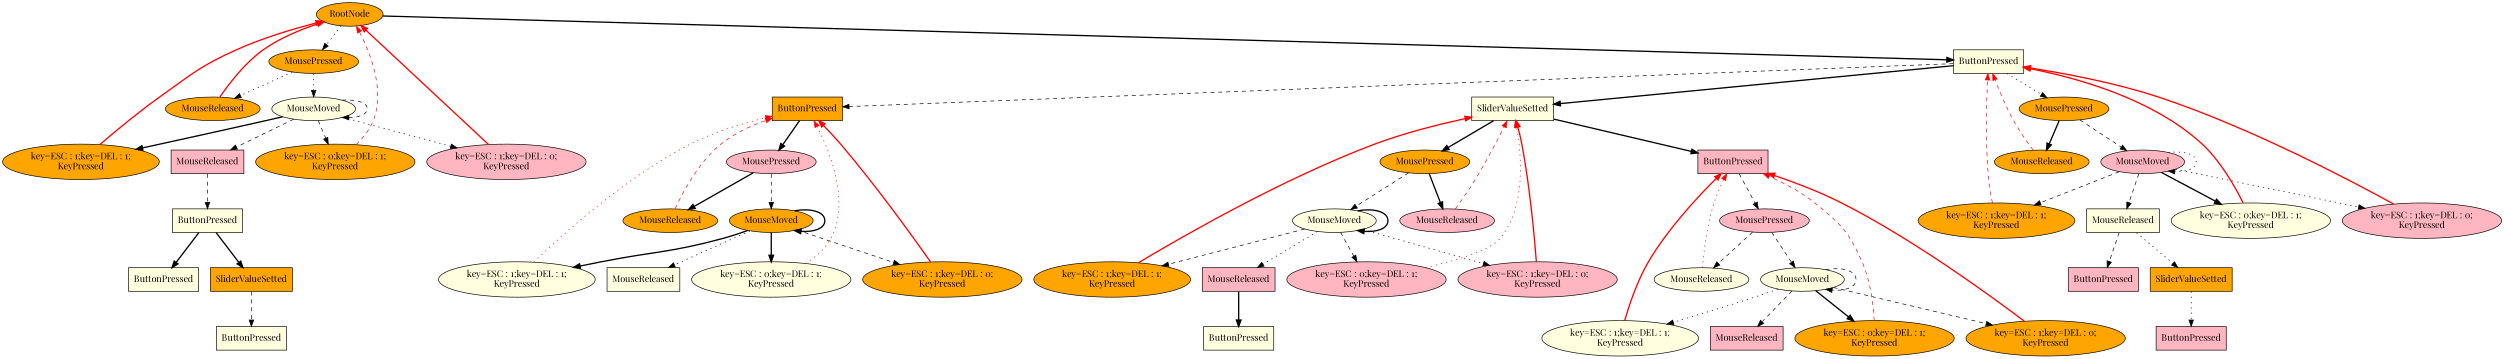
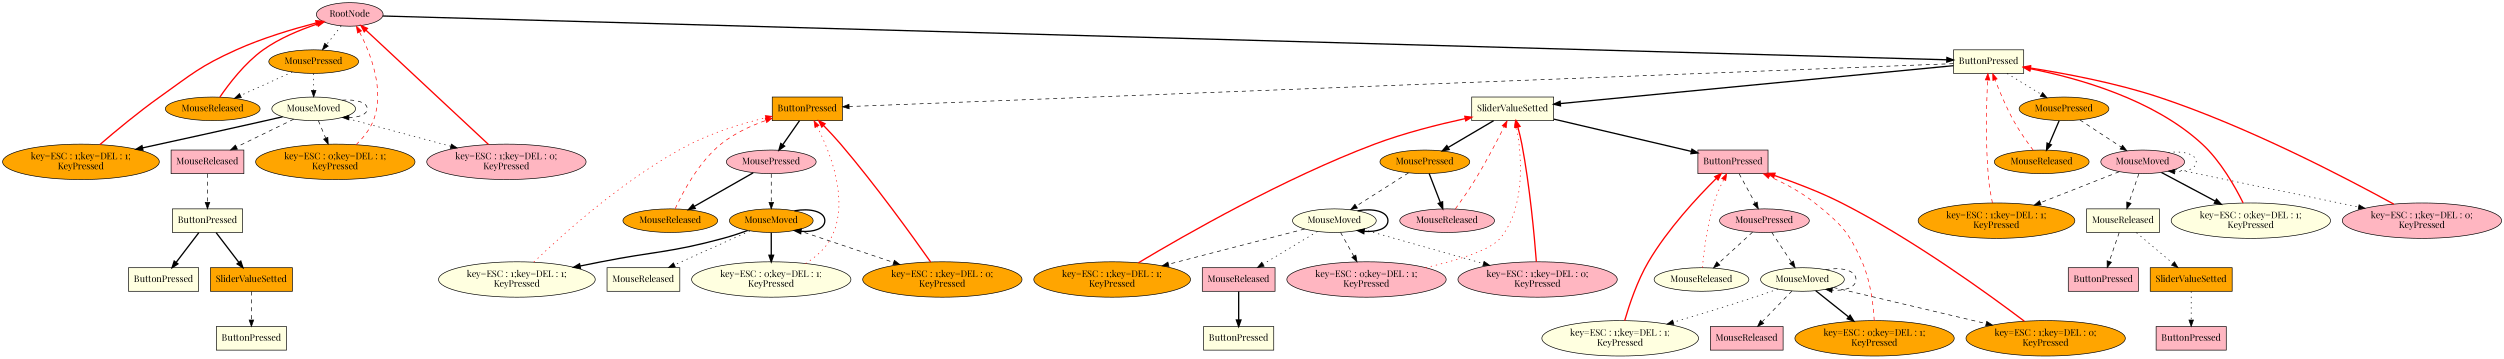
(350, 14) -> (350, 14)
